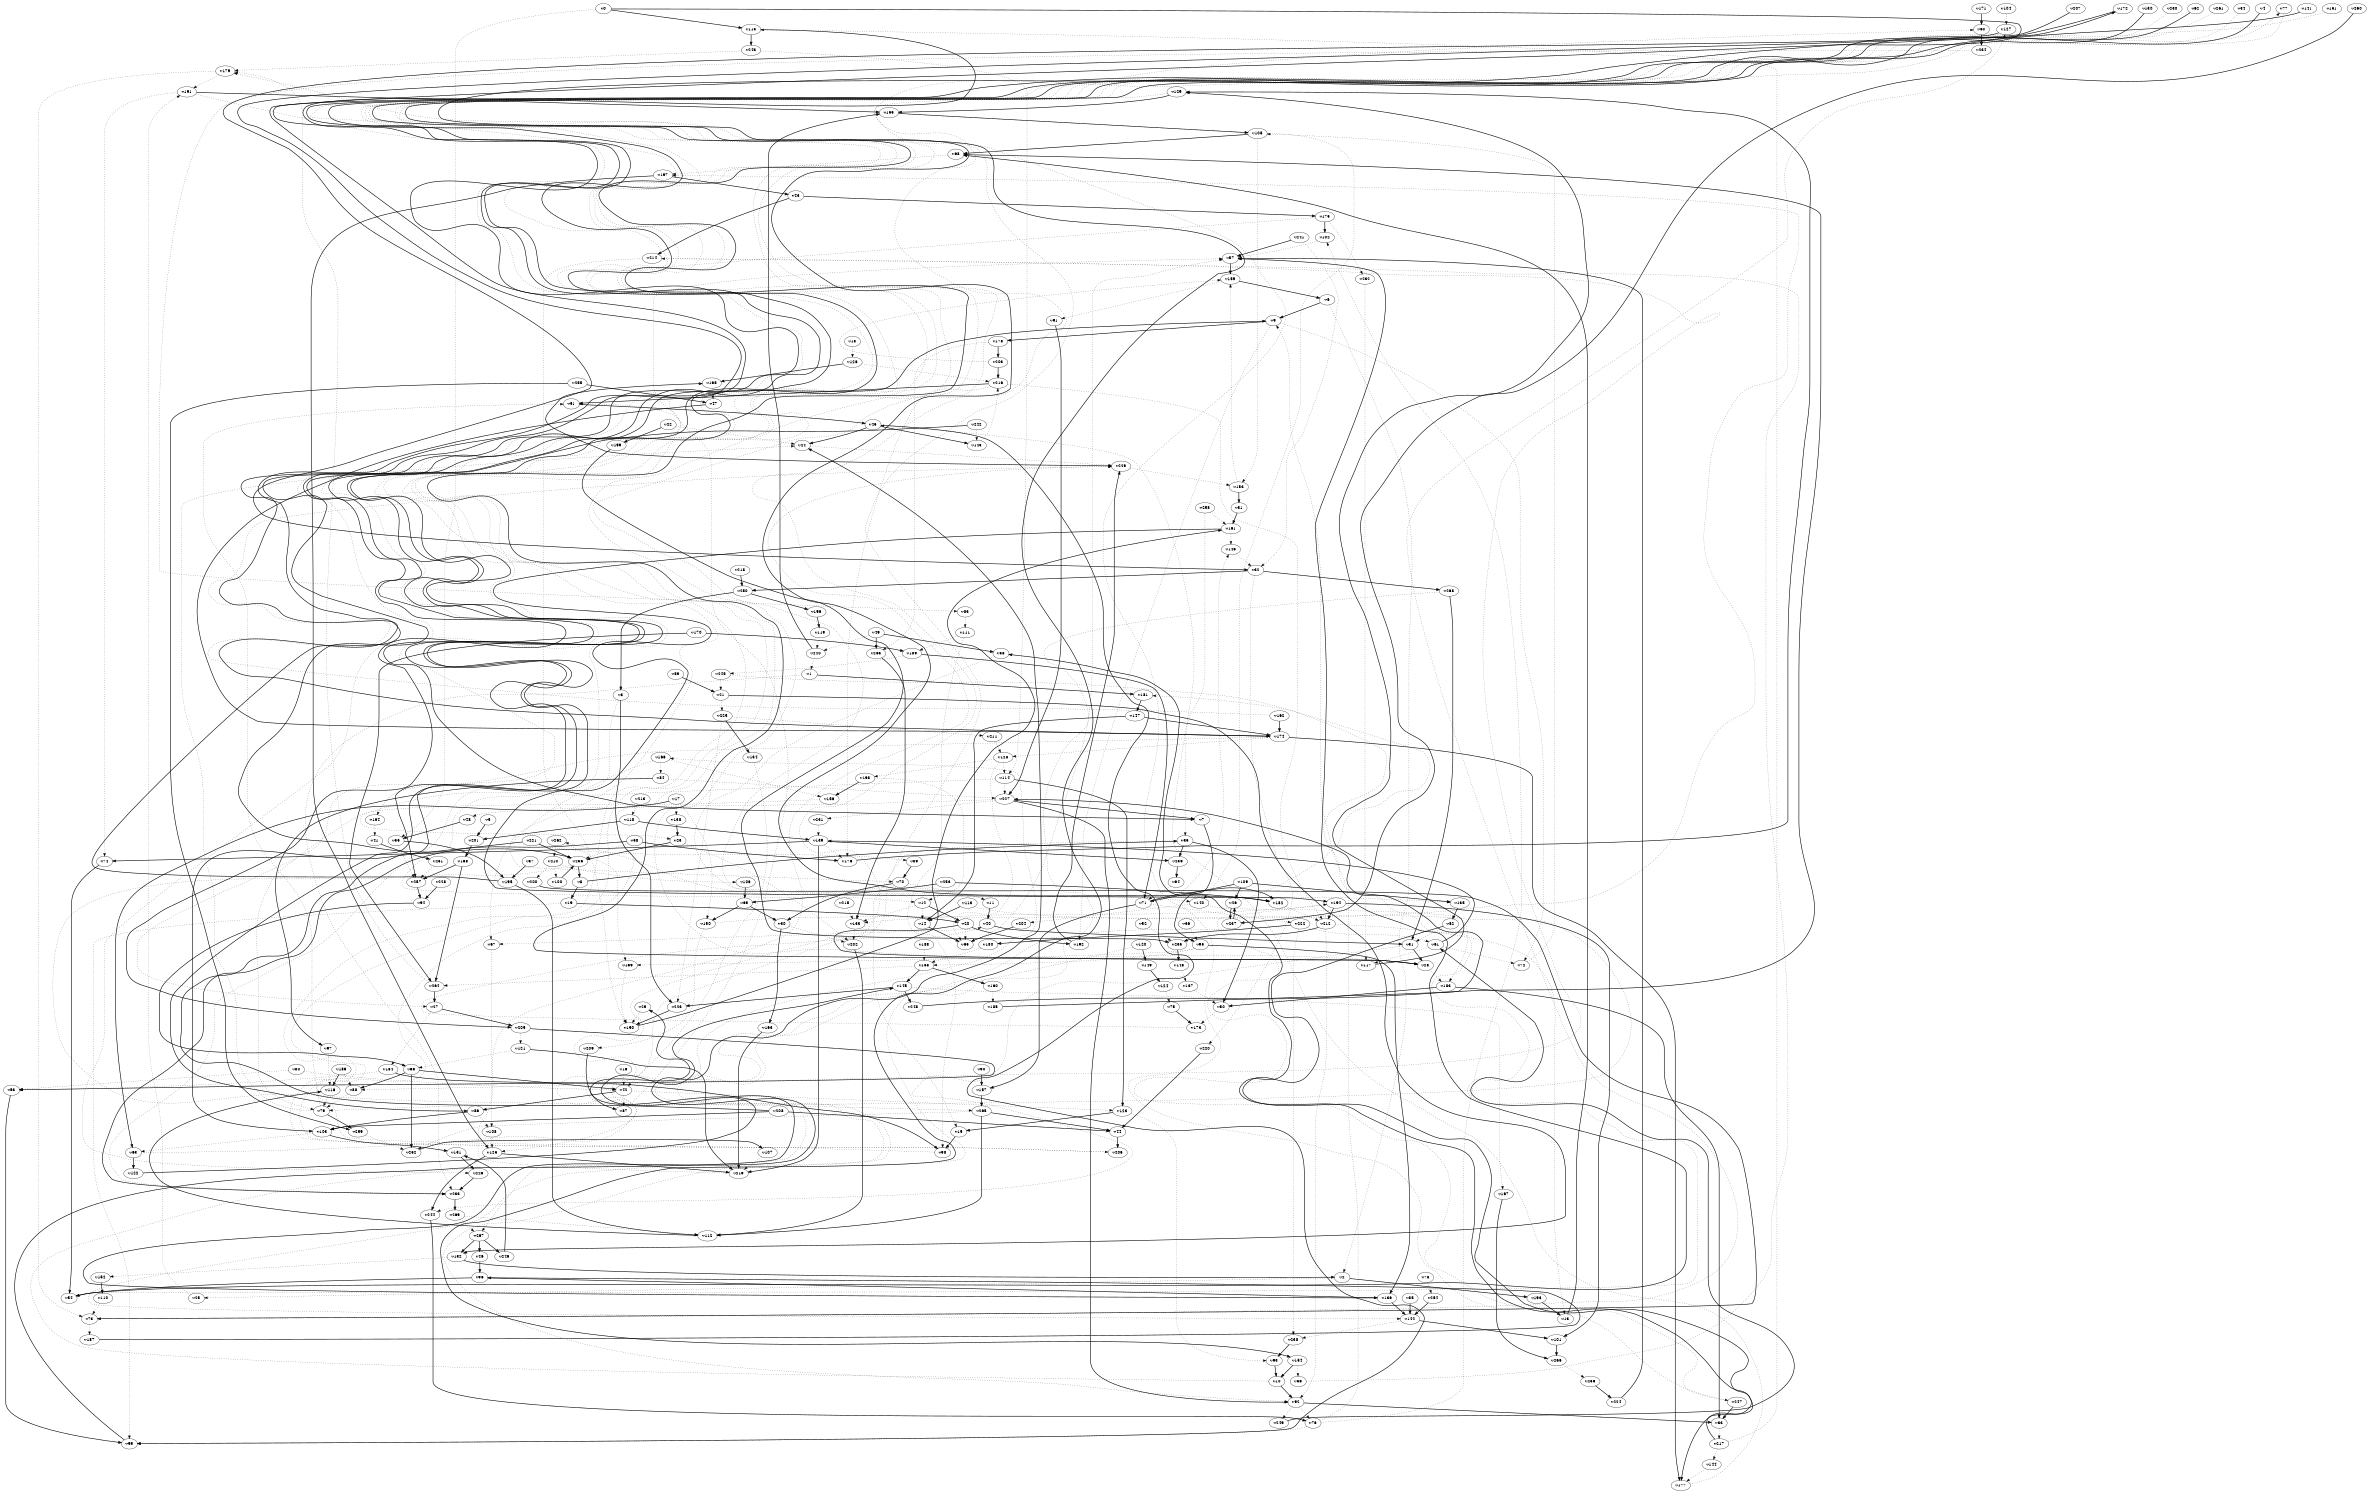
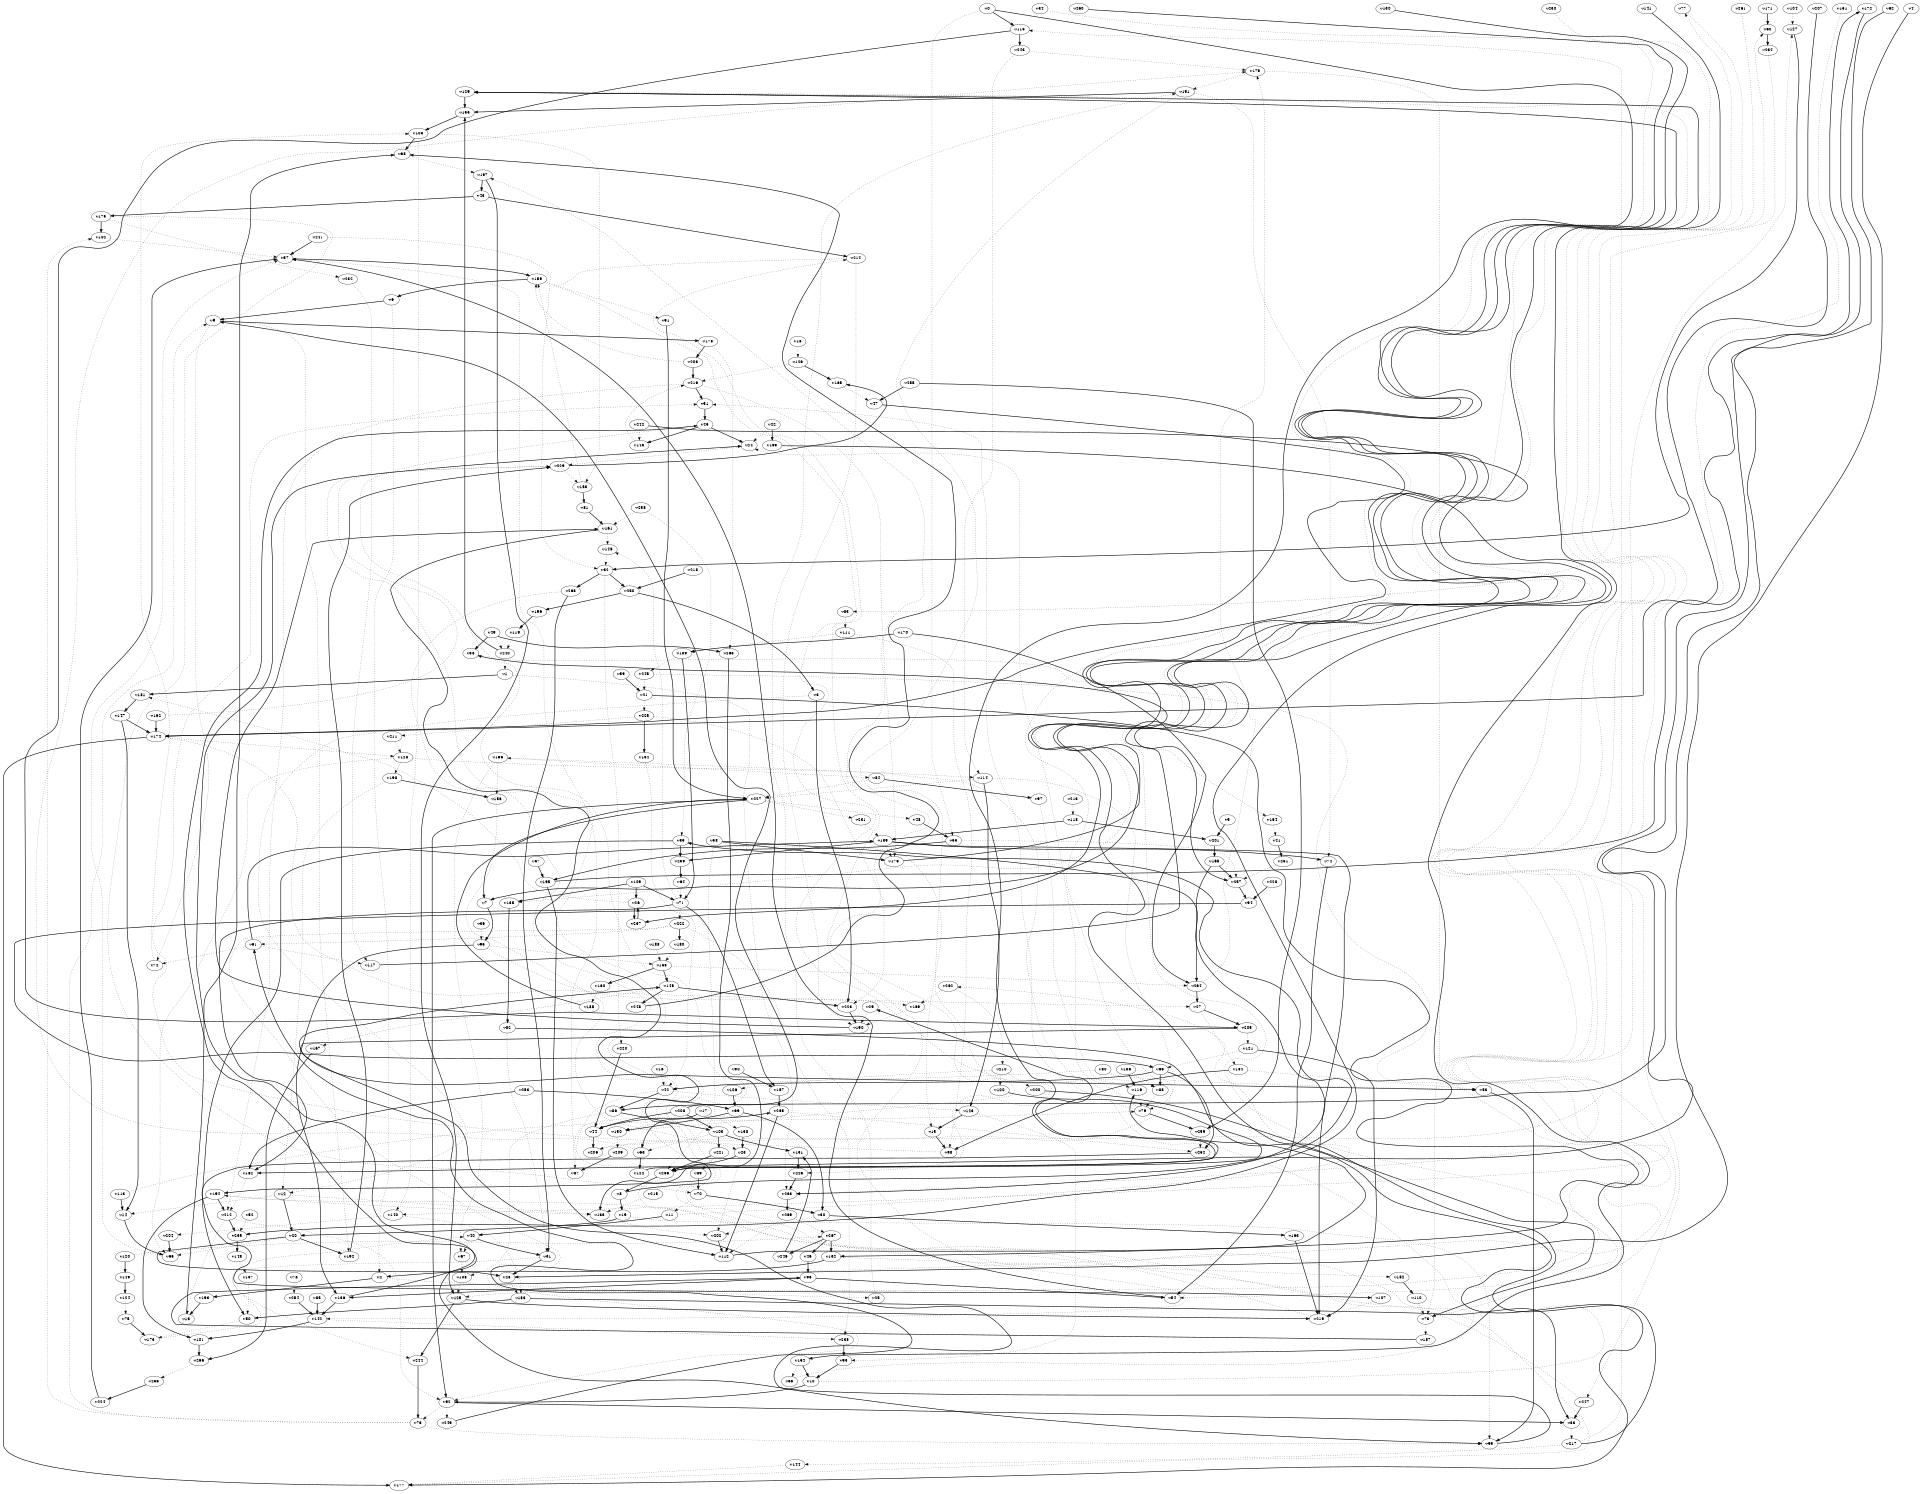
(204, 868) -> (719, 1141)
